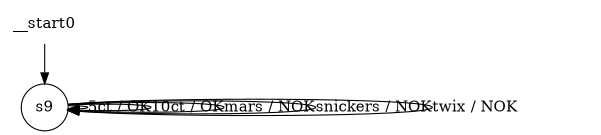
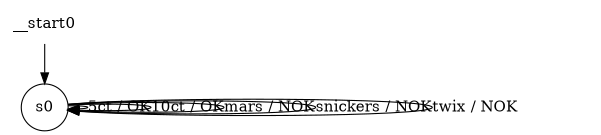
(45, 107) -> (45, 107)
